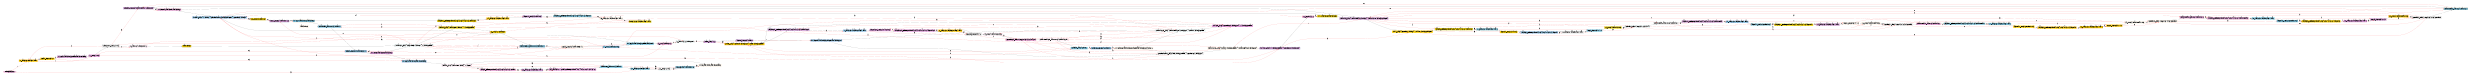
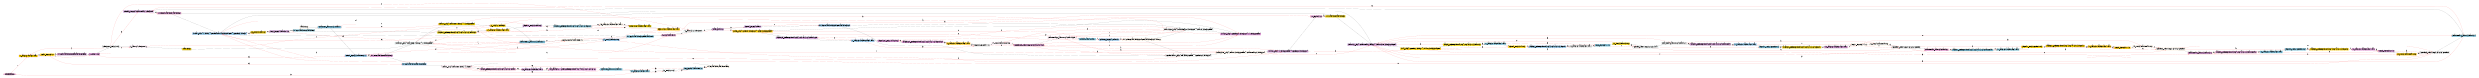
none -> (669, 29)
